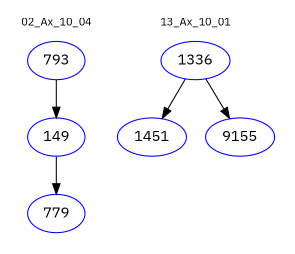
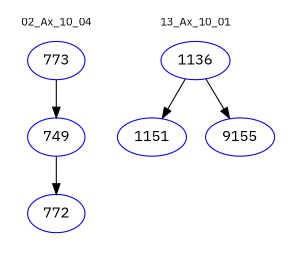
(56, 61) -> (56, 61)
(196, 61) -> (196, 61)
(56, 137) -> (56, 137)
(152, 137) -> (152, 137)
(56, 214) -> (56, 214)
